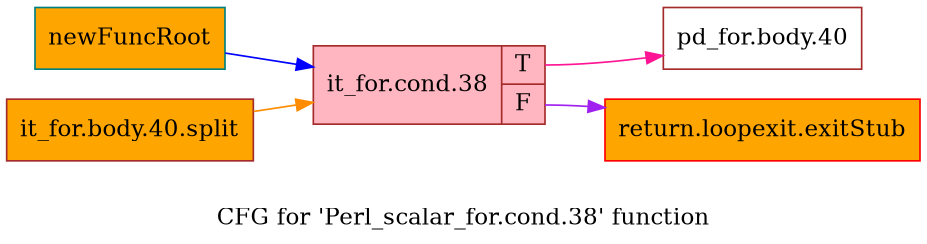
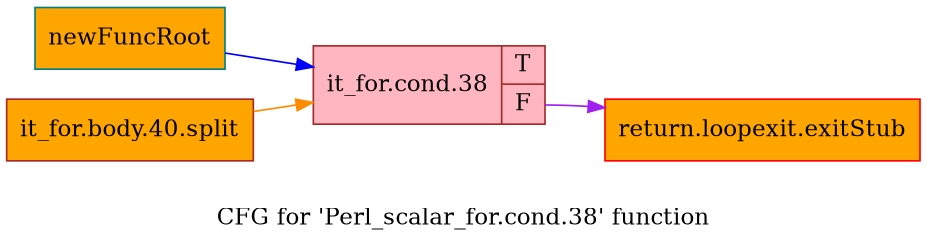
(762, 38) -> none
